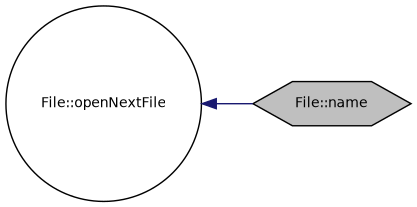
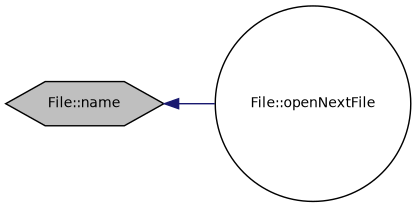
(235, 104) -> (197, 104)
